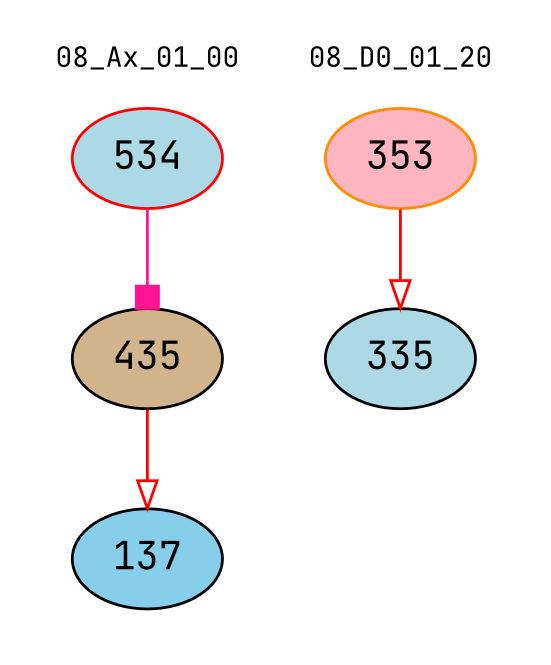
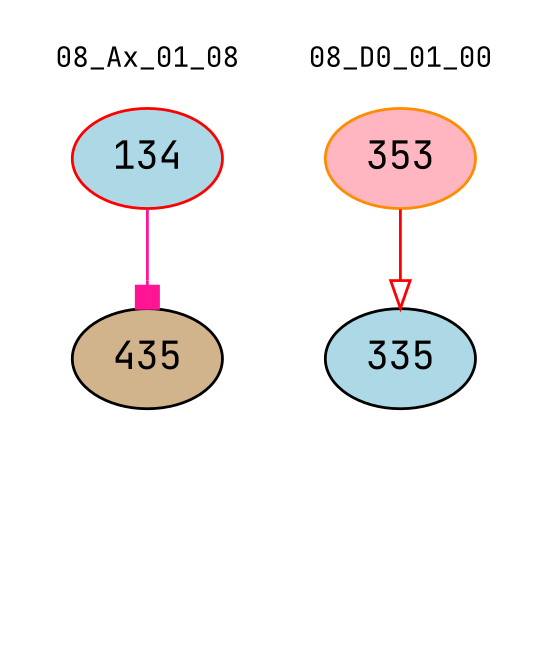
(149, 60) -> (149, 60)
(402, 60) -> (402, 60)
(147, 158) -> (147, 158)
(147, 559) -> none
